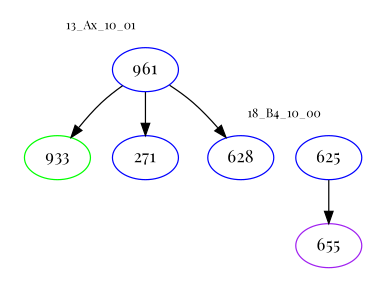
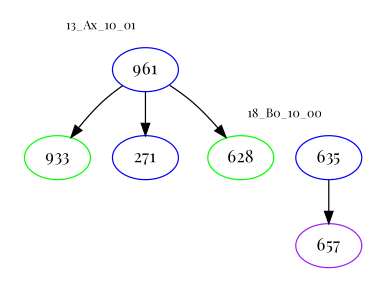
(285, 114) -> (285, 114)
(241, 158) -> (241, 158)
(329, 158) -> (329, 158)
(329, 246) -> (329, 246)
